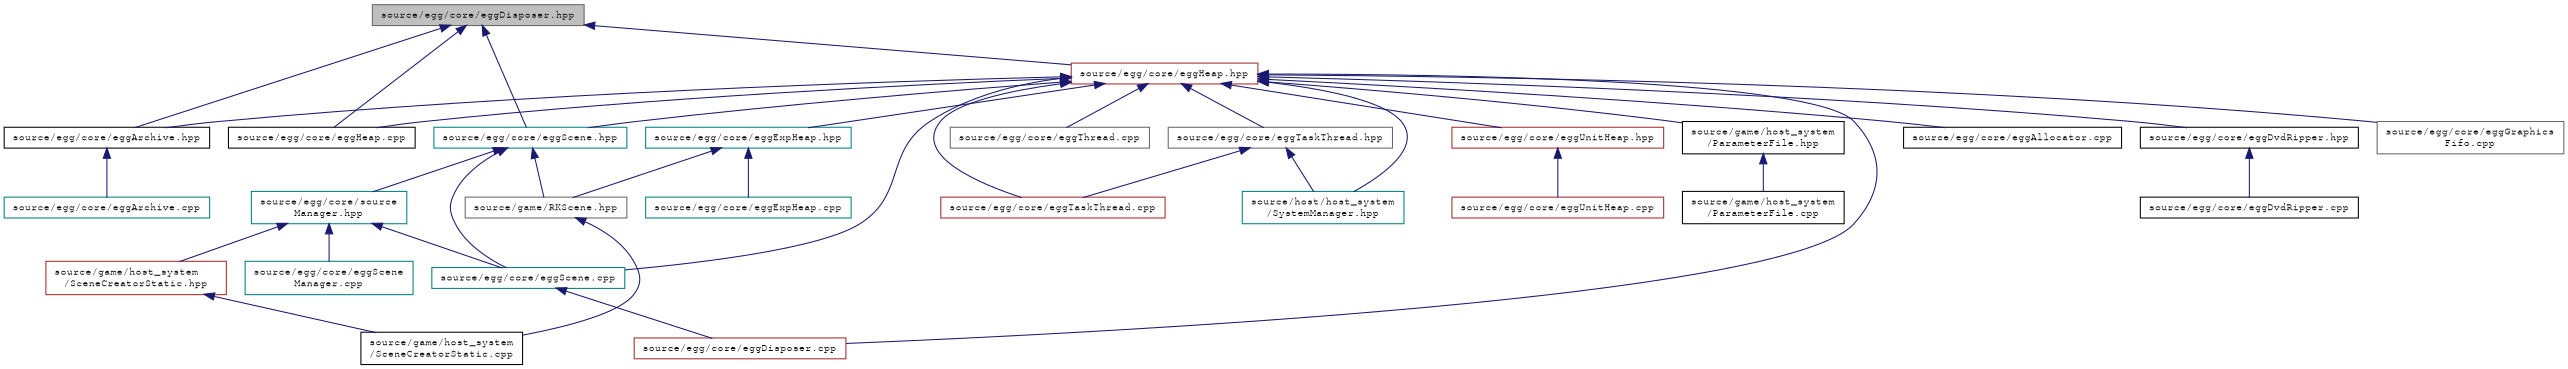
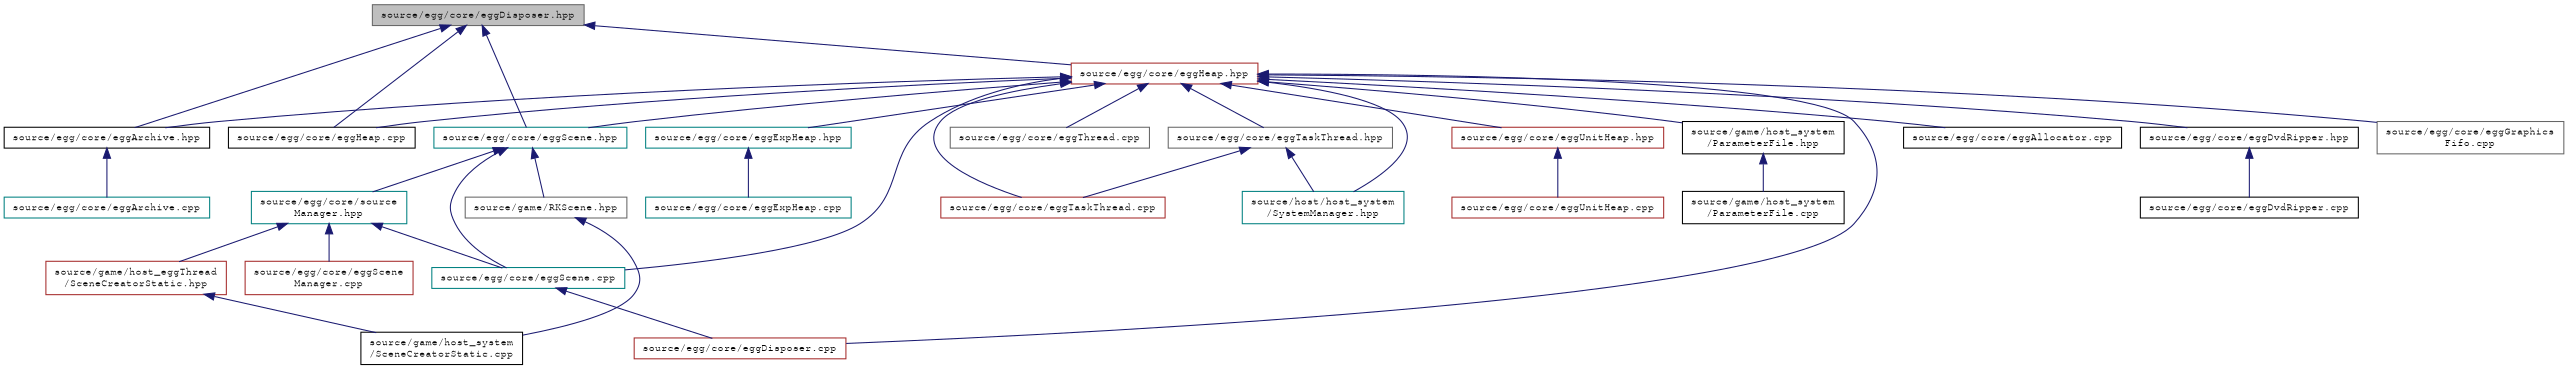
(642, 174) -> none
(136, 278) -> (136, 278)
(329, 278) -> (329, 278)
